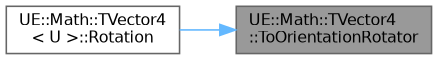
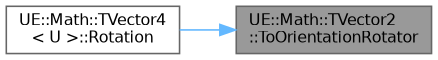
(334, 30) -> (334, 30)
